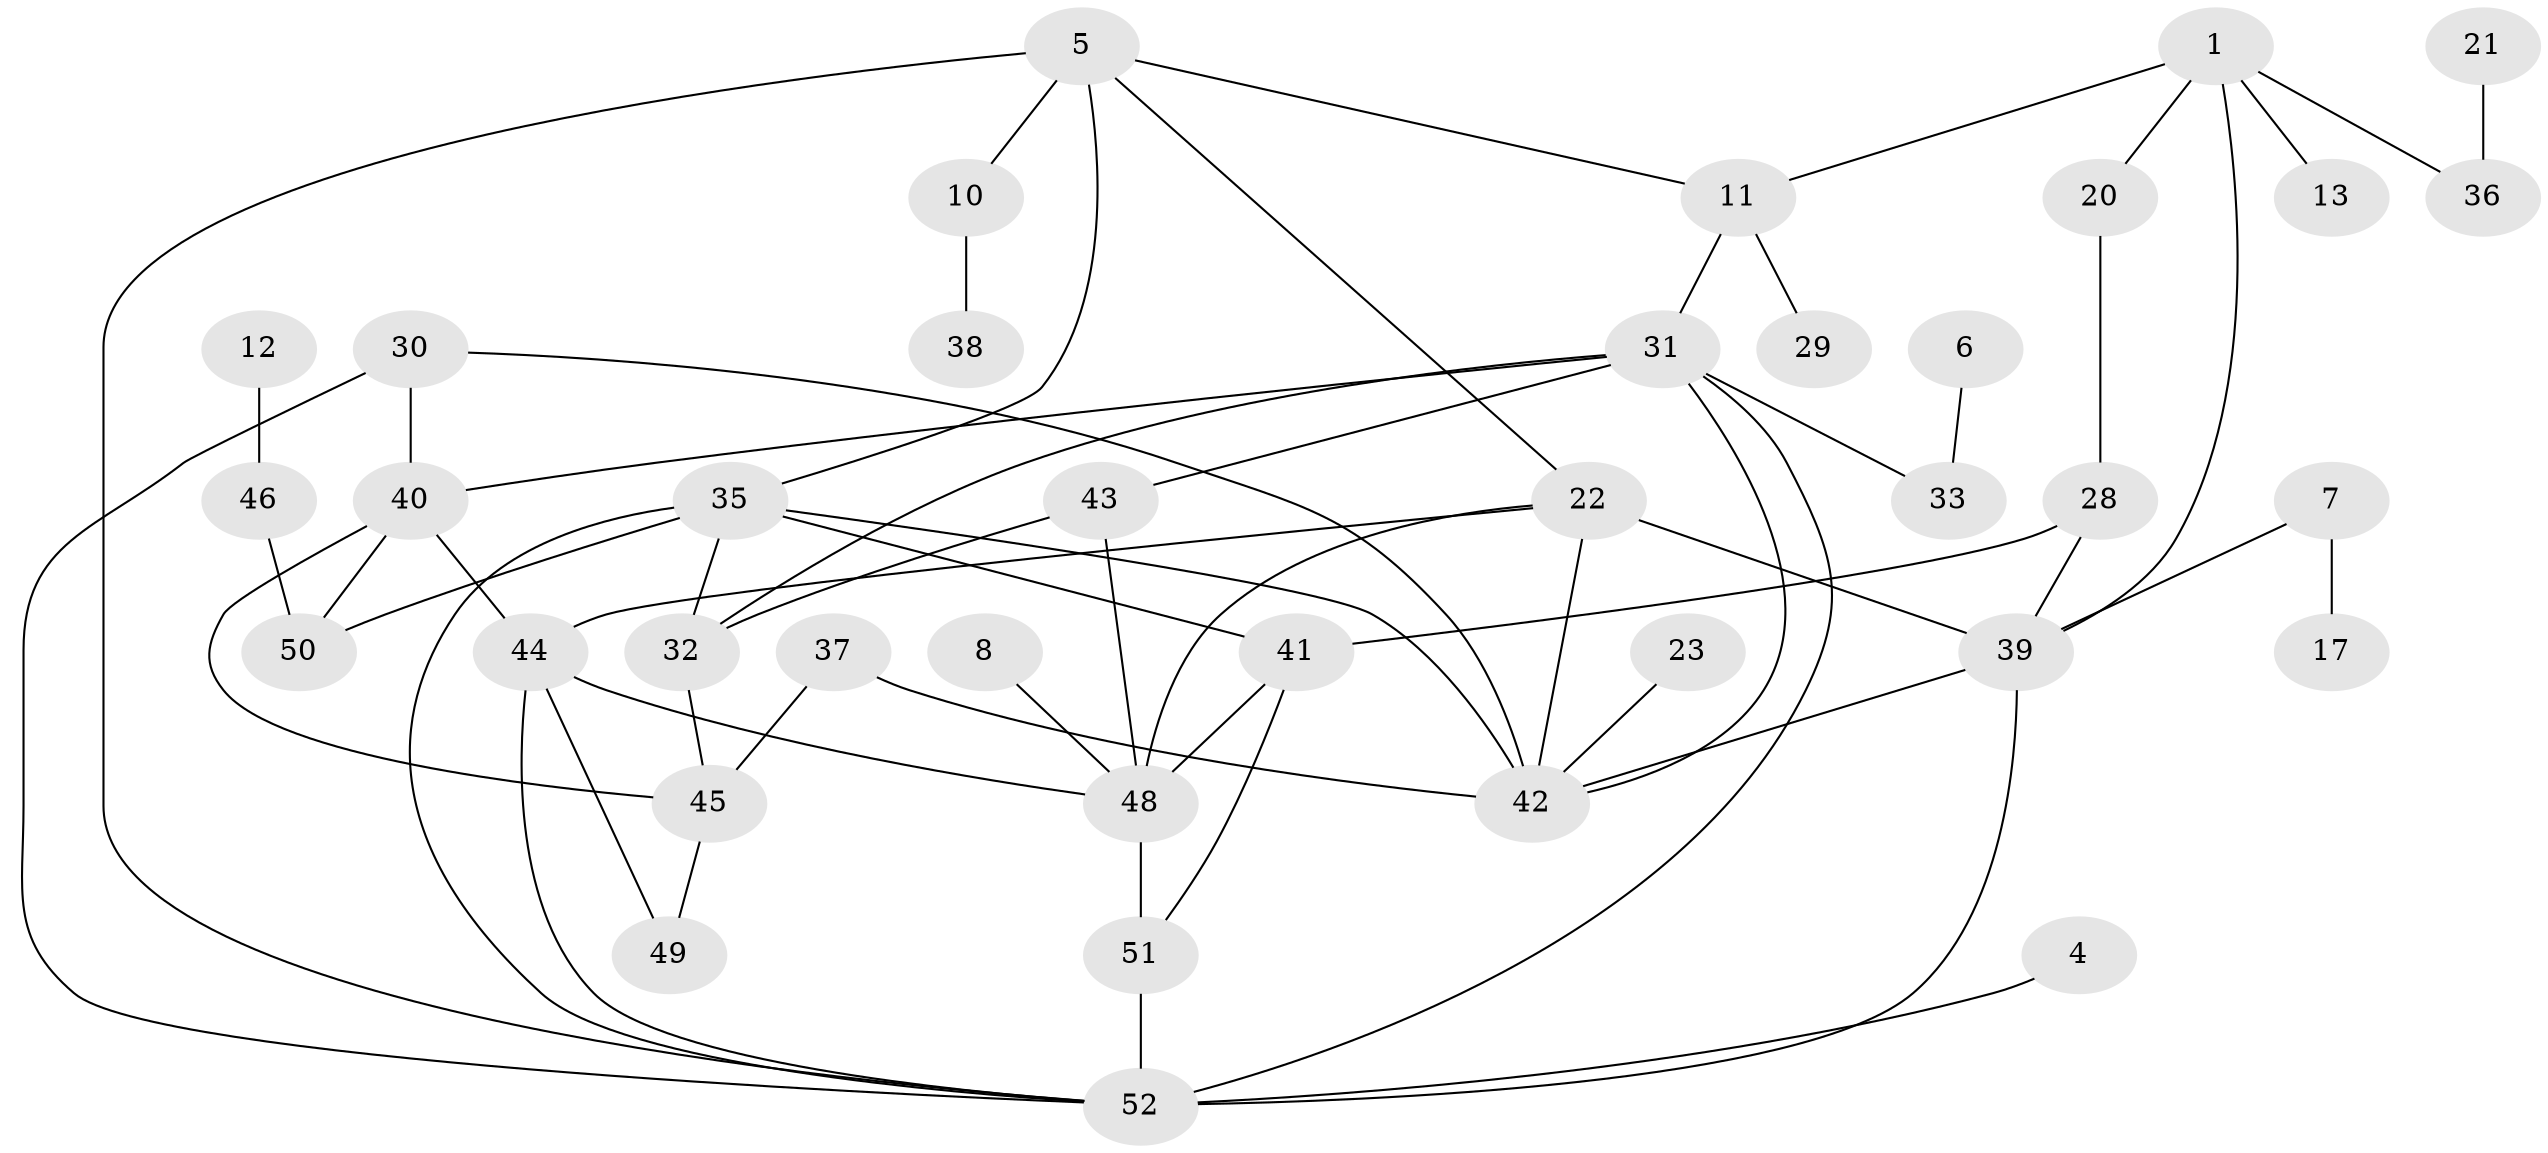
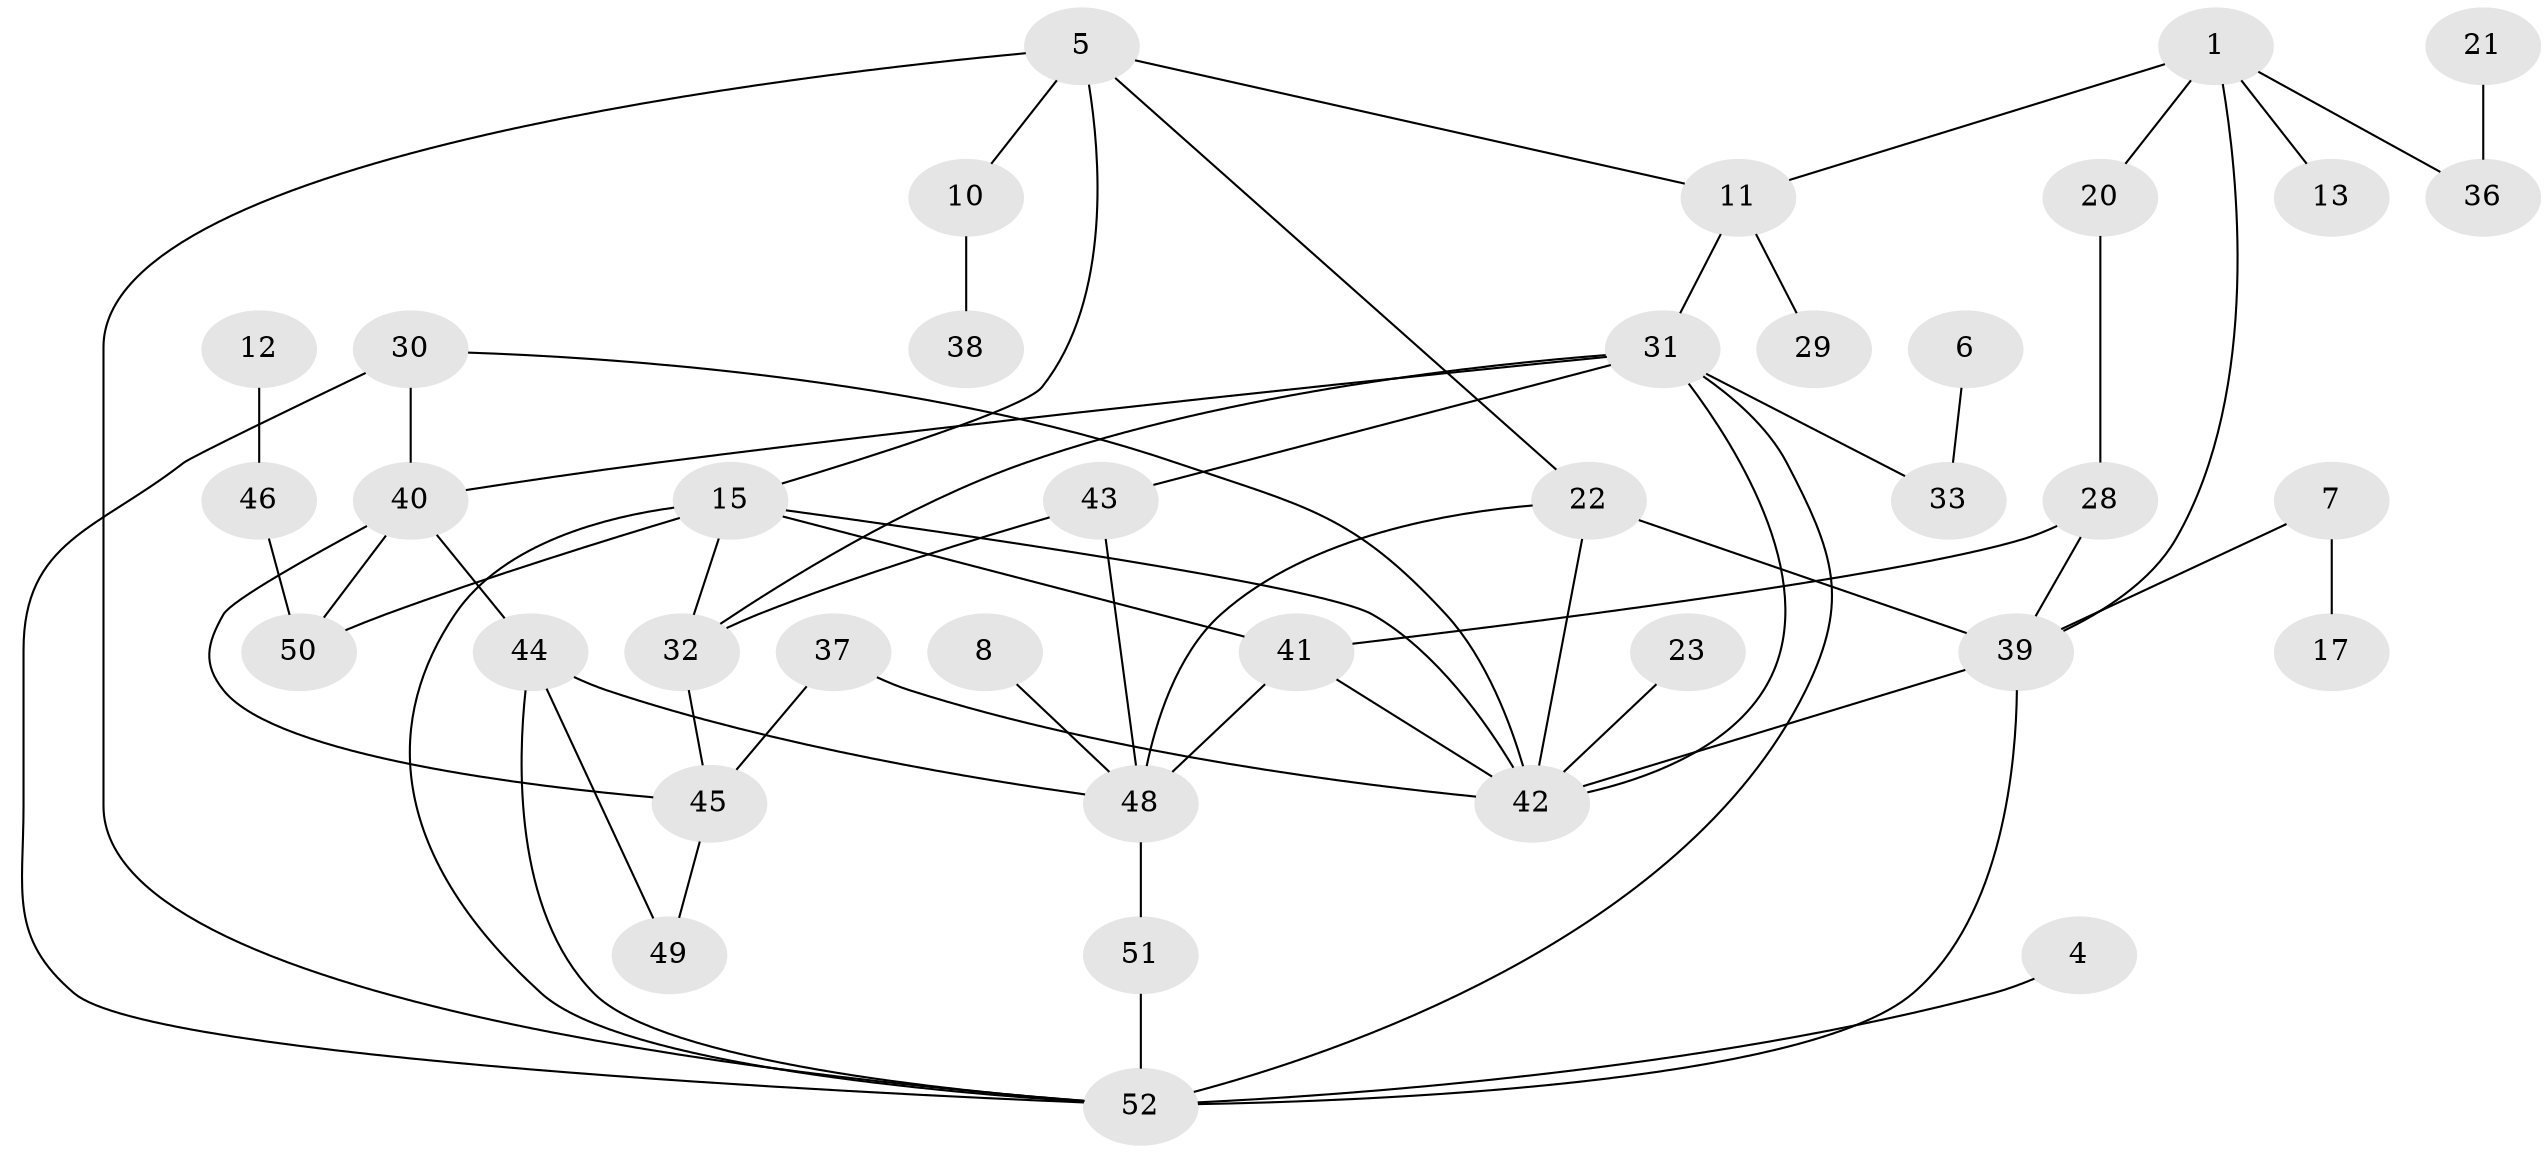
(731, 501) -> (731, 501)
(1027, 559) -> none
(1233, 809) -> (1414, 728)
